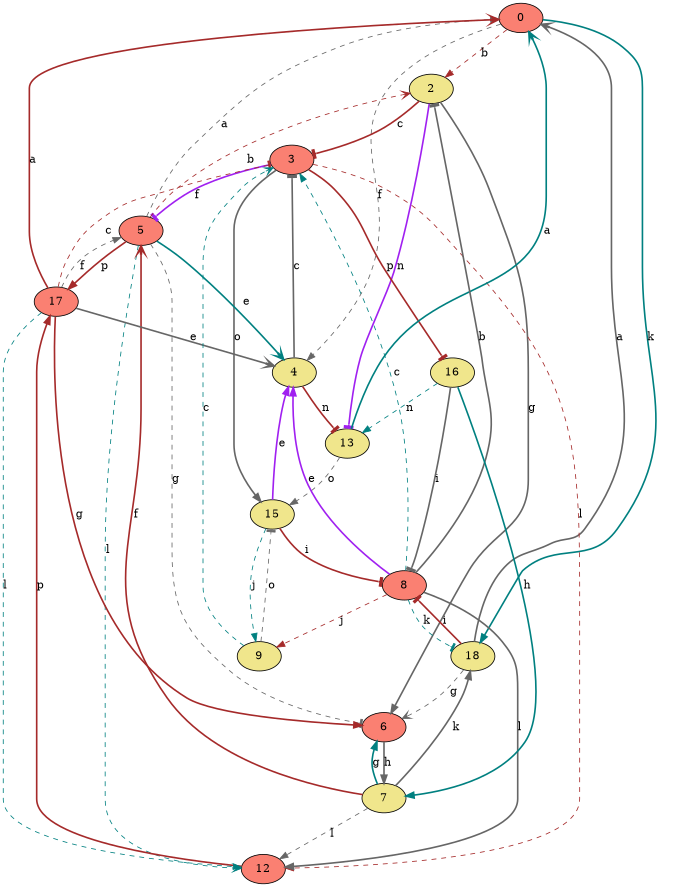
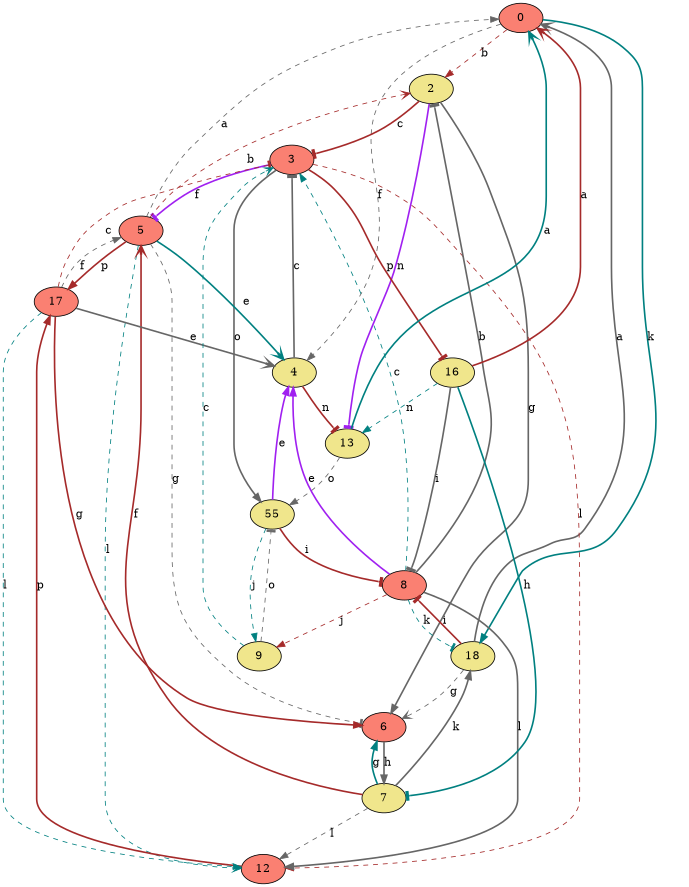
(154, 46) -> (580, 221)
(272, 514) -> (272, 514)
(529, 625) -> (529, 625)
